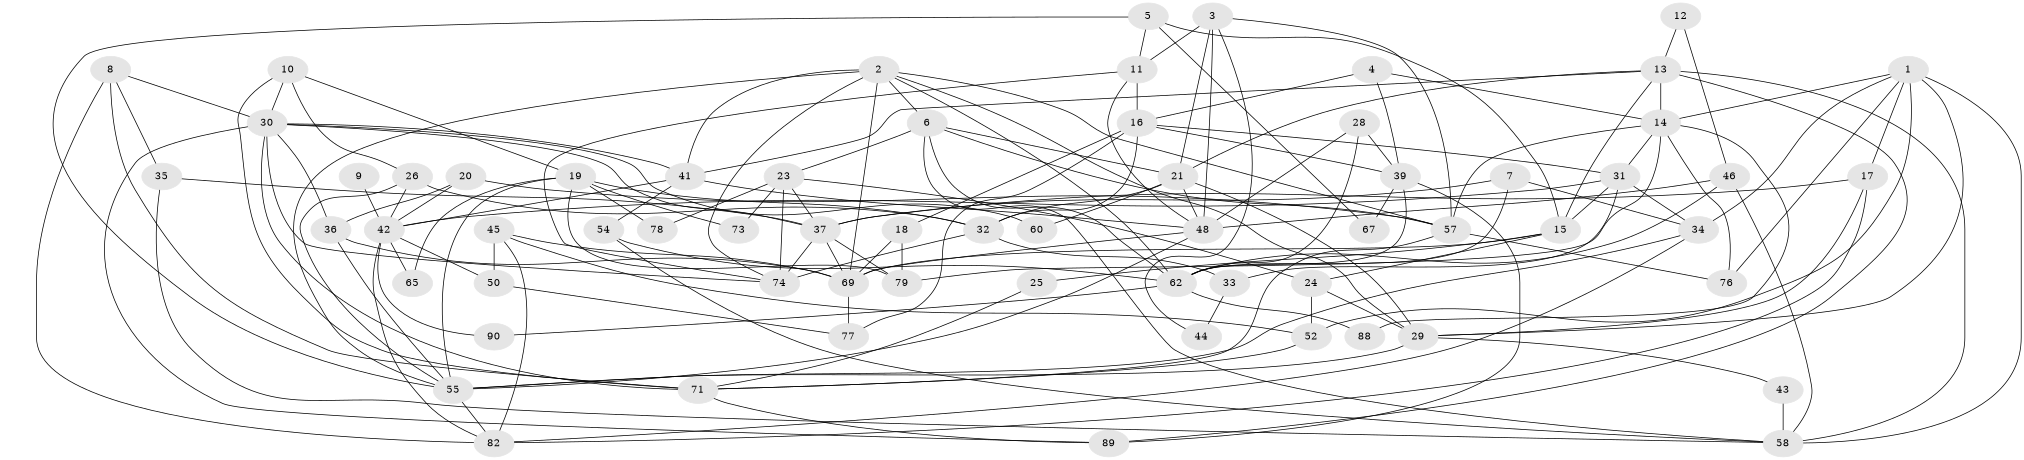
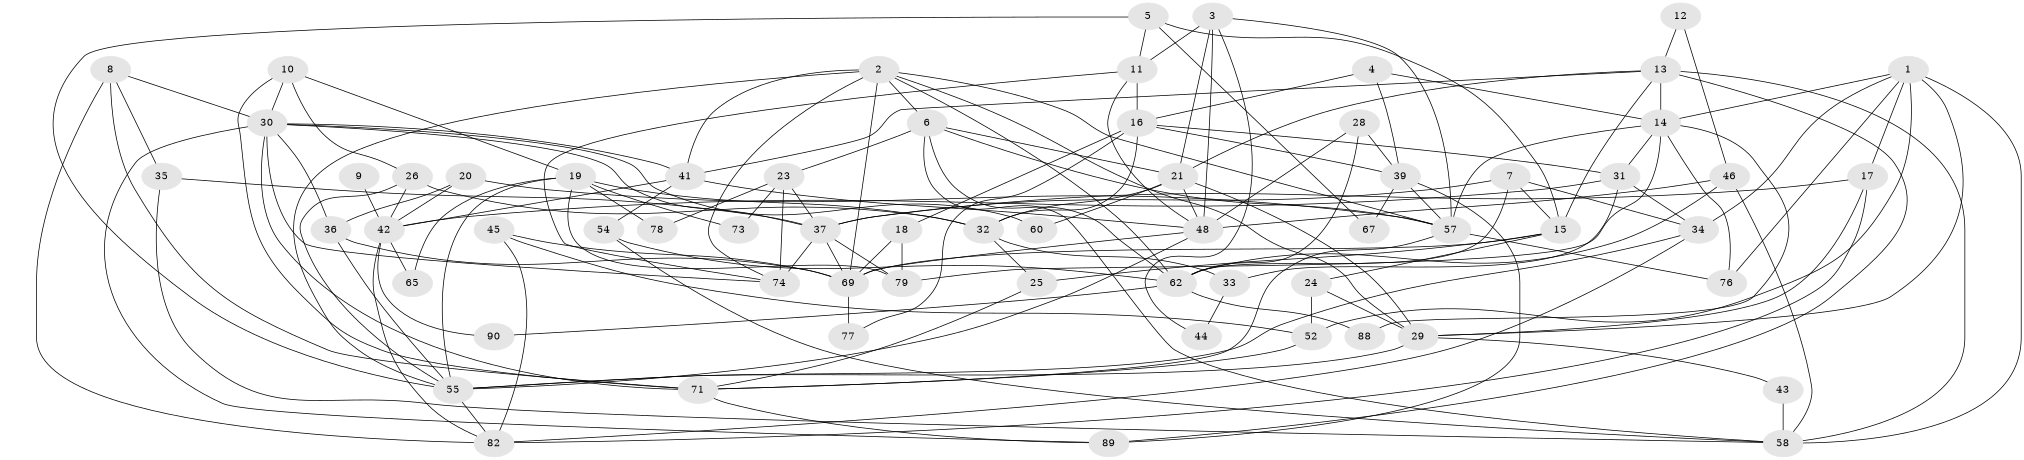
(1589, 204) -> (1538, 206)
(1113, 227) -> none
(885, 254) -> (1013, 259)
(1323, 263) -> (1426, 203)
(494, 283) -> none
